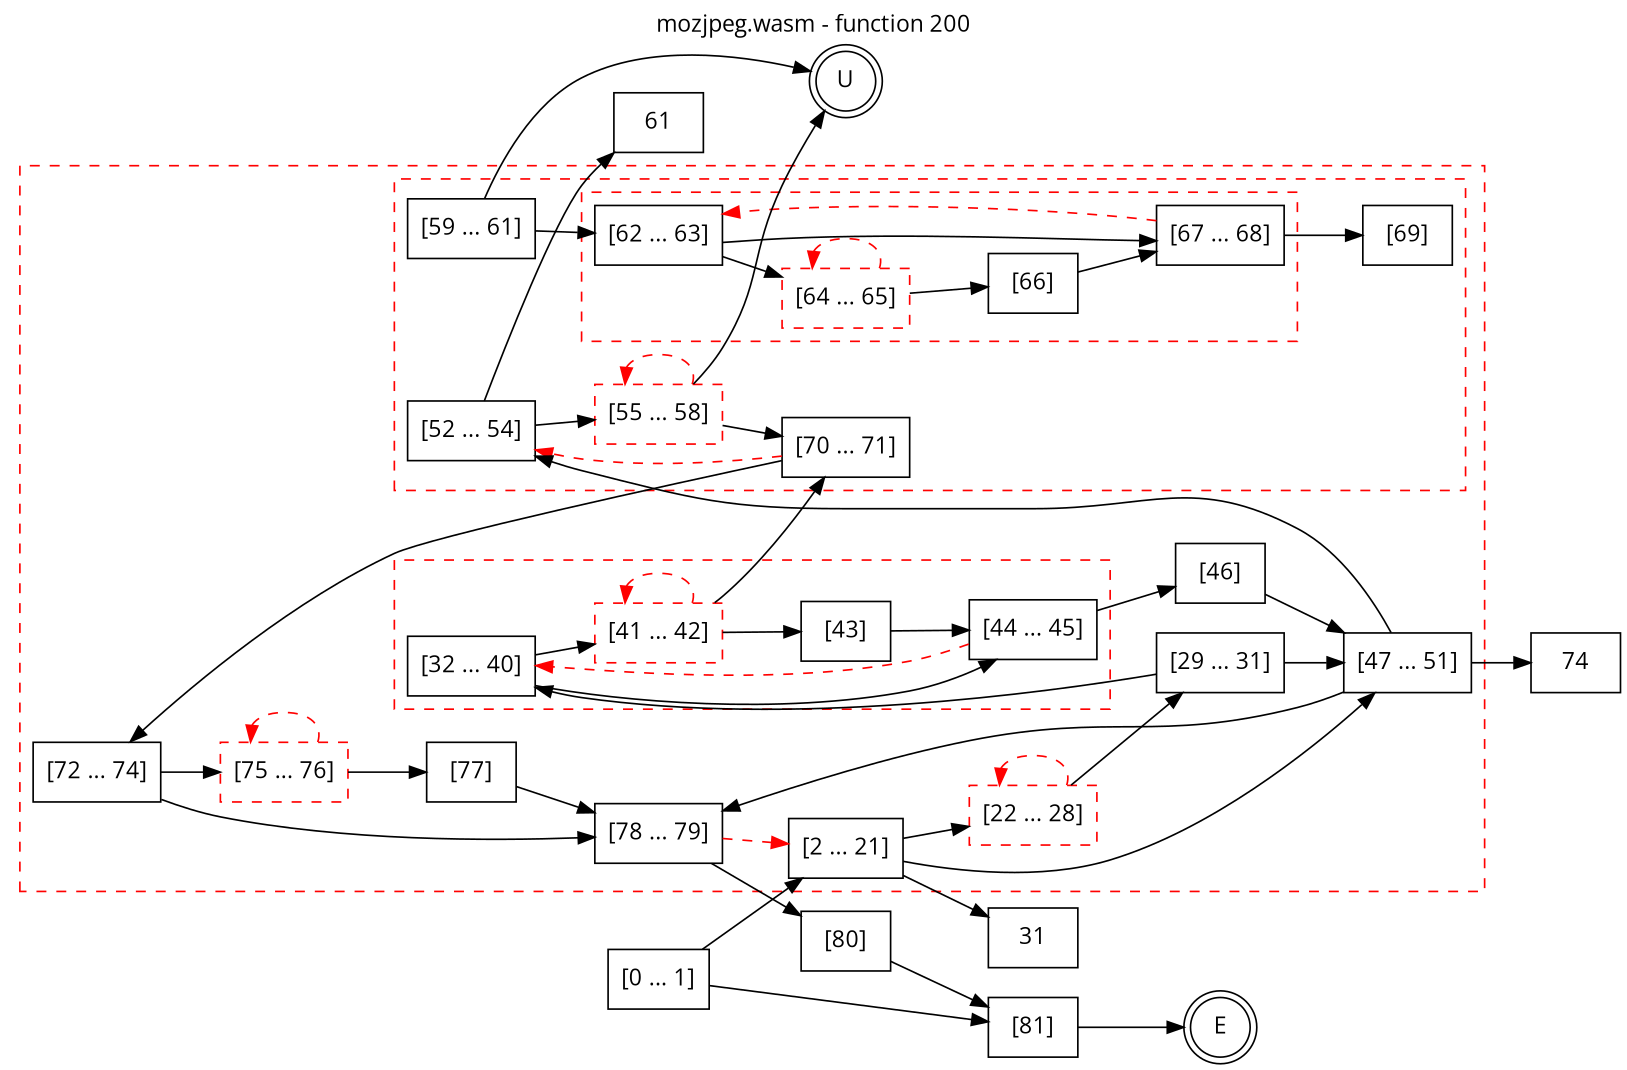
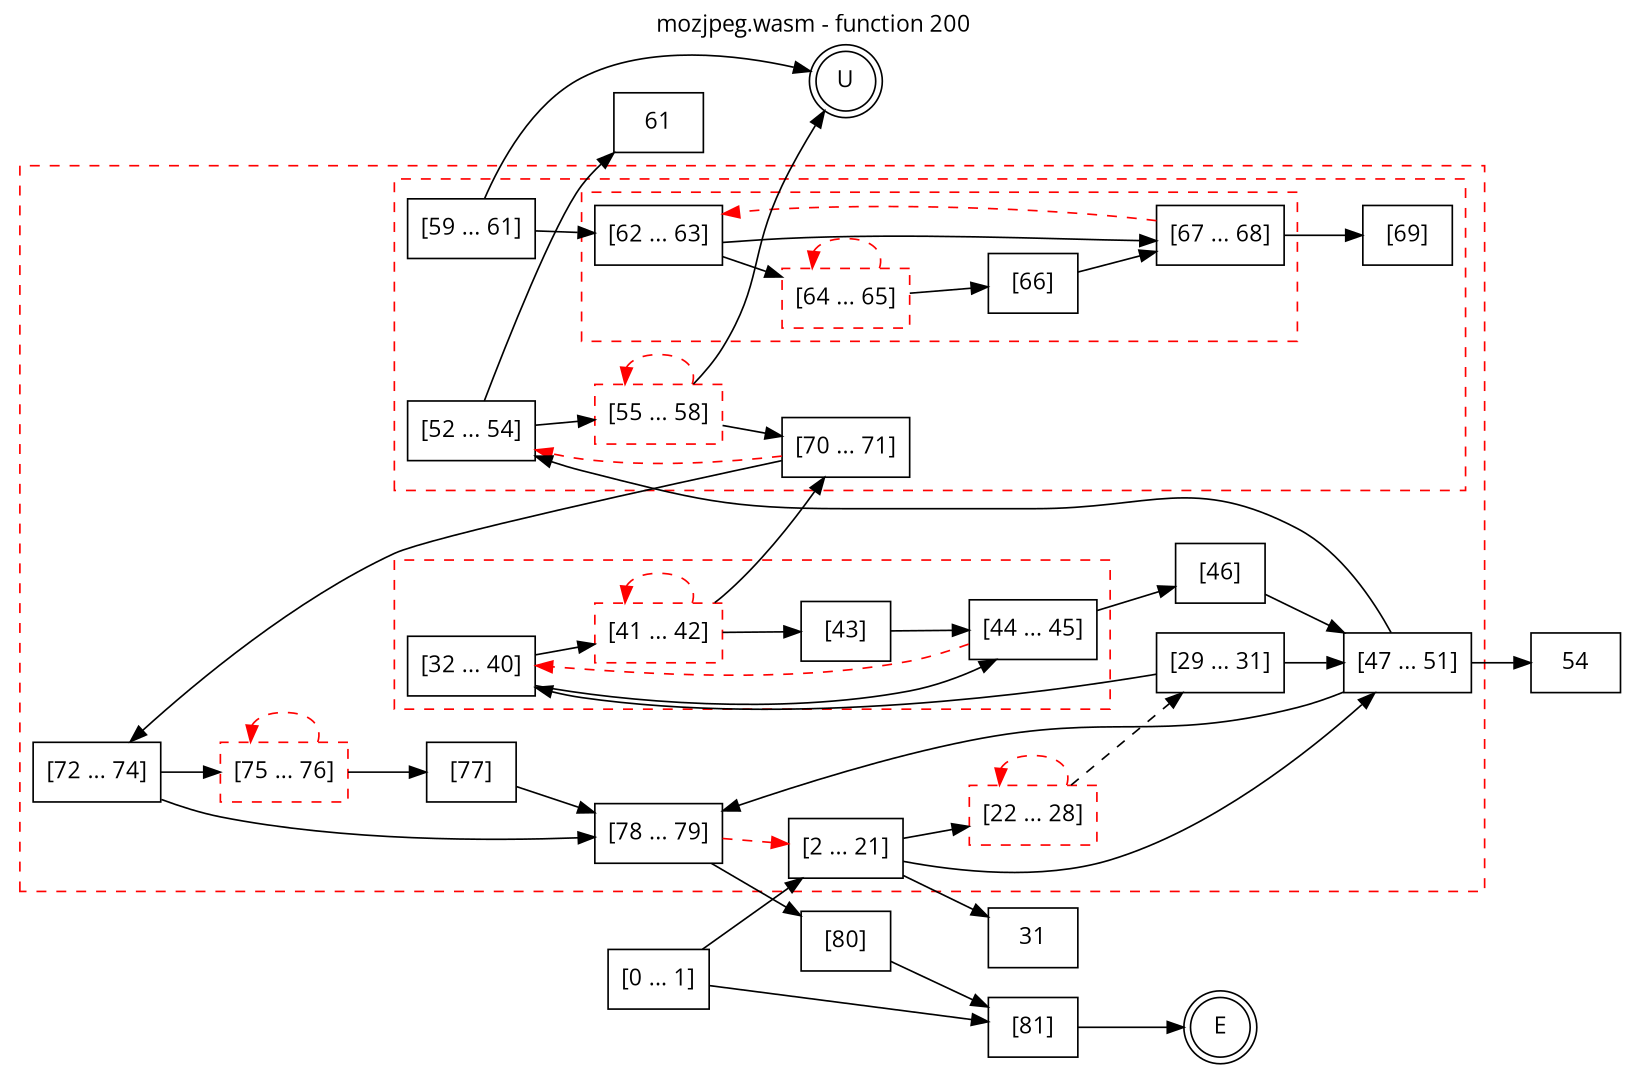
(1576, 663) -> (1576, 663)
(1120, 744) -> (1120, 744)
